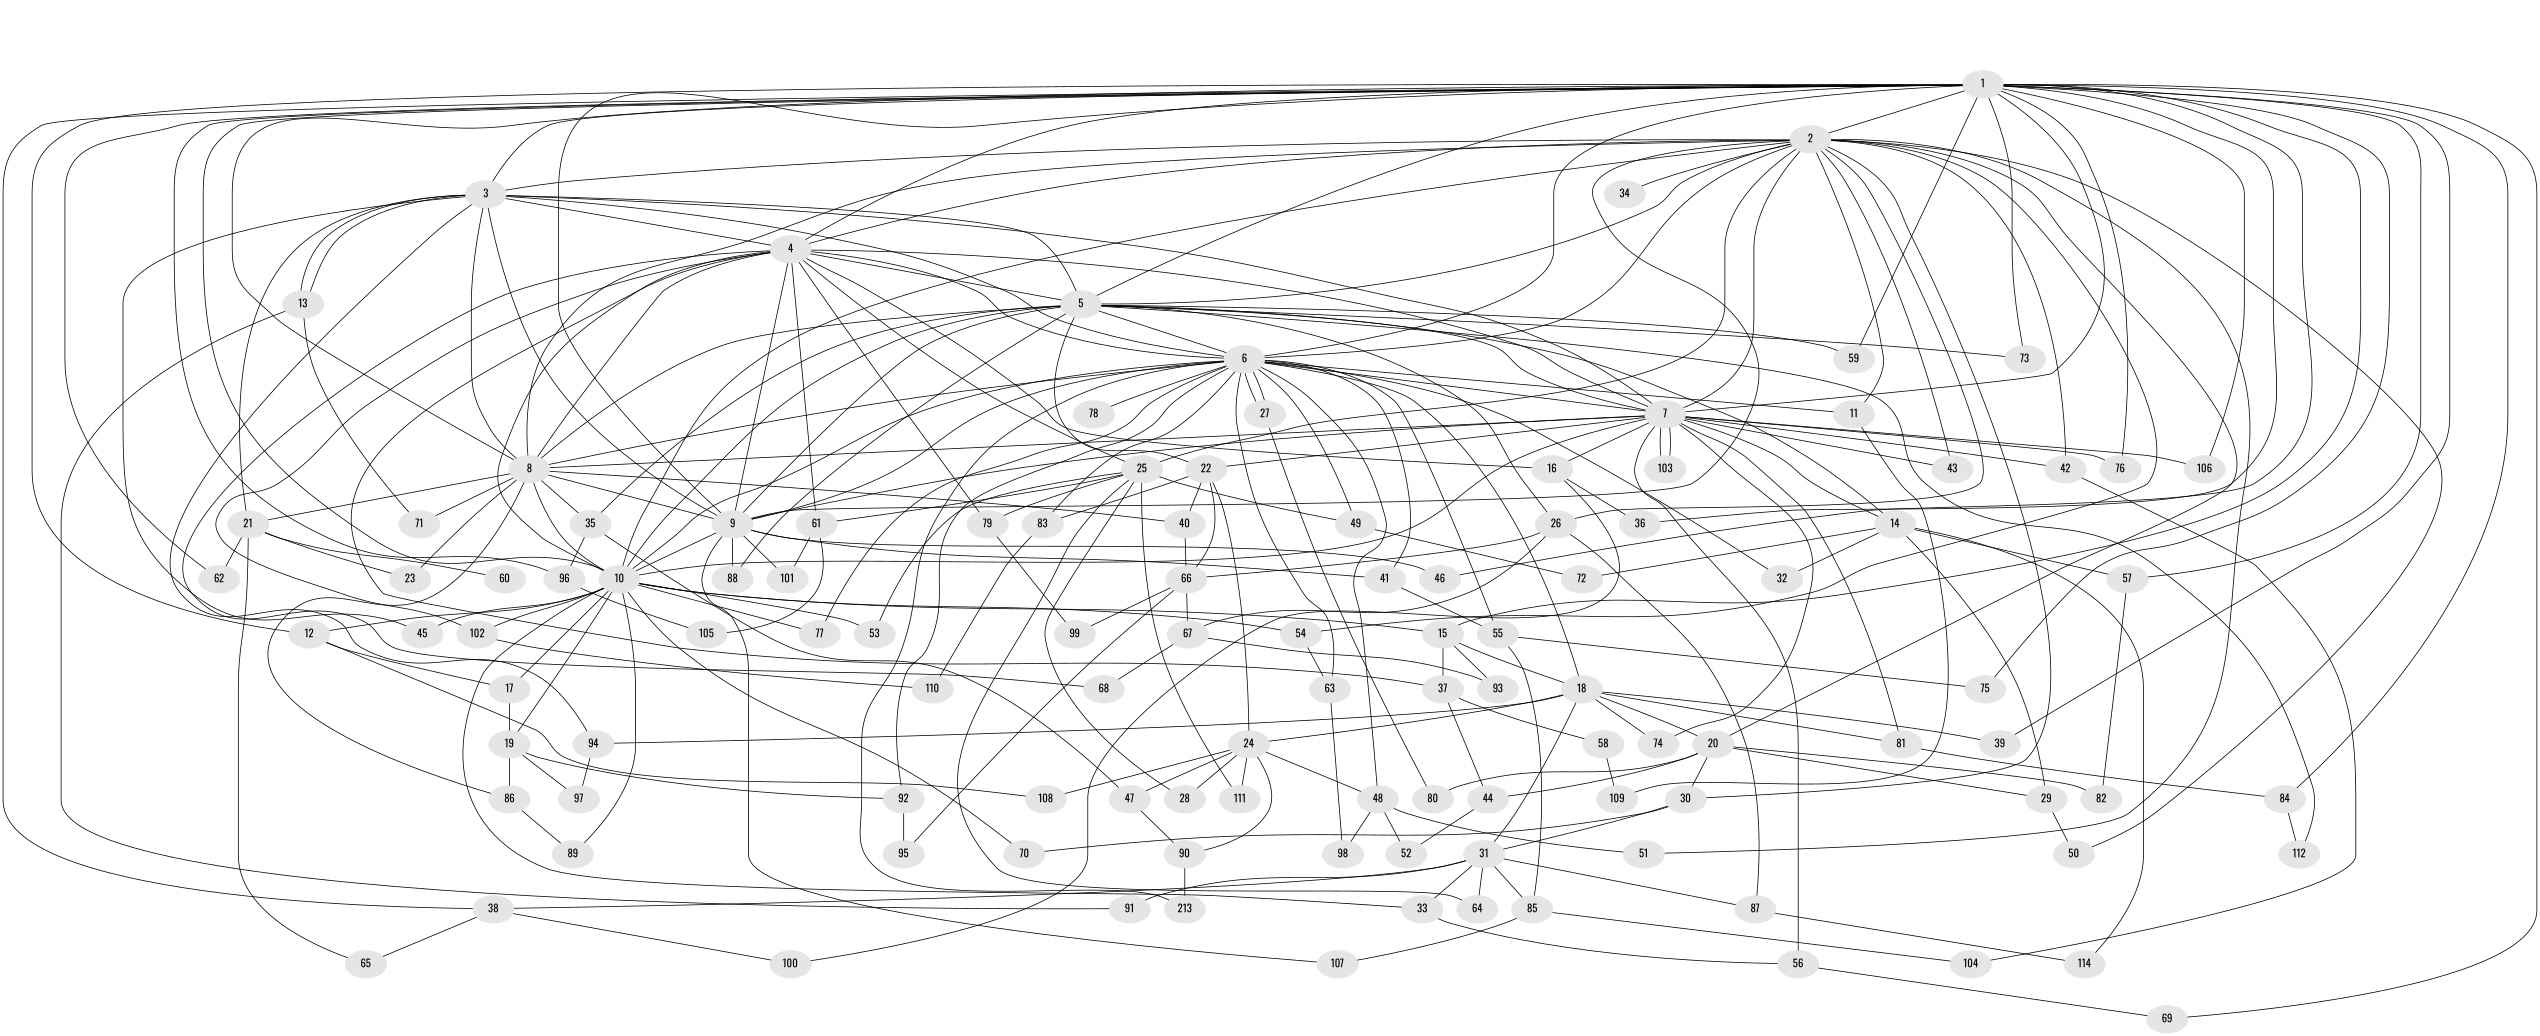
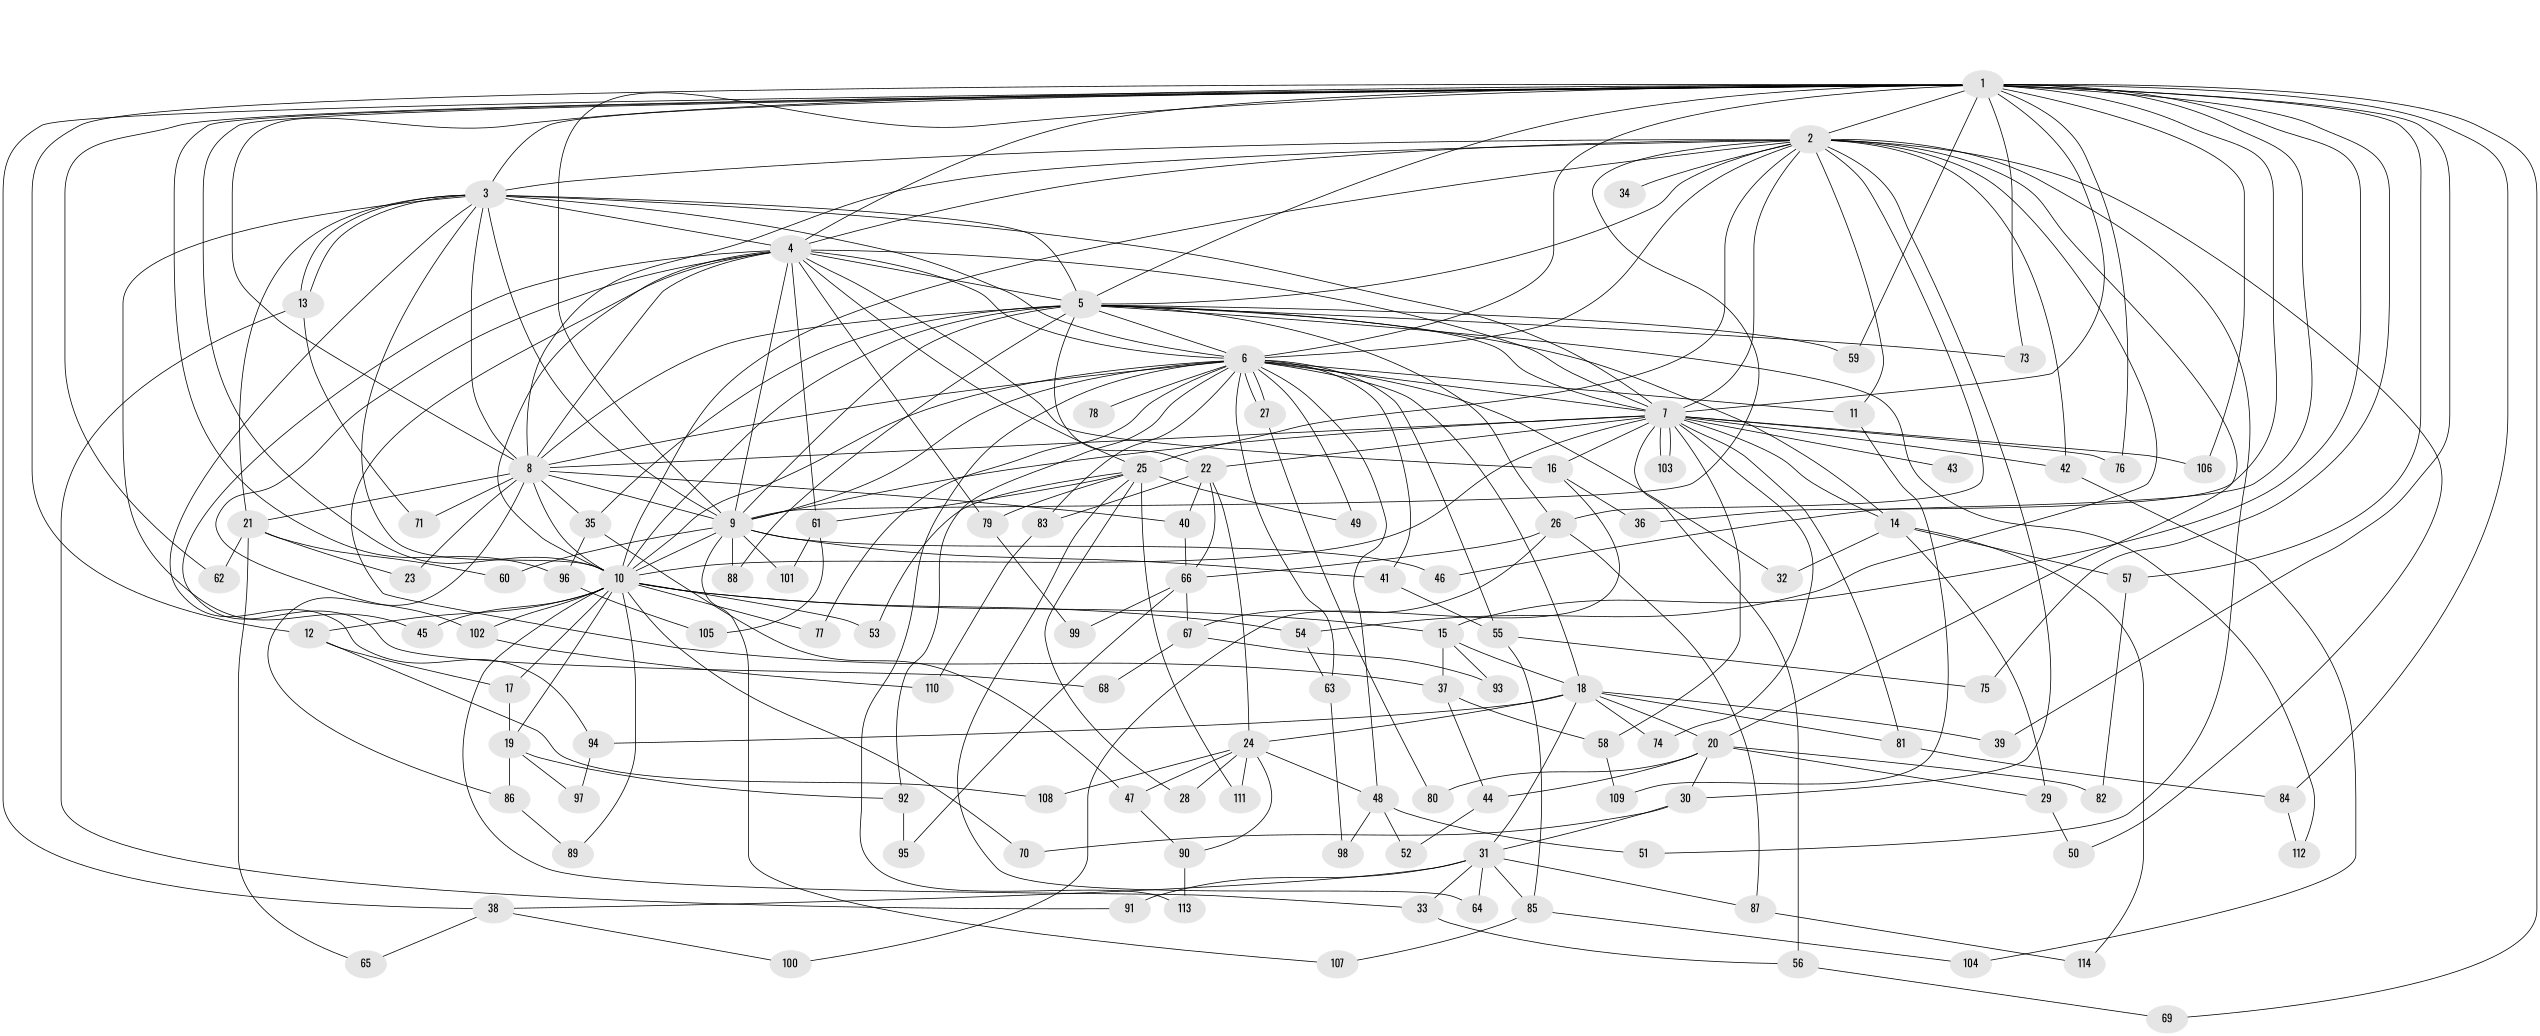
(1900, 297) -> none
none -> (363, 441)
none -> (611, 547)
(1582, 579) -> none
none -> (1740, 613)
(1185, 909) -> (1185, 909)
